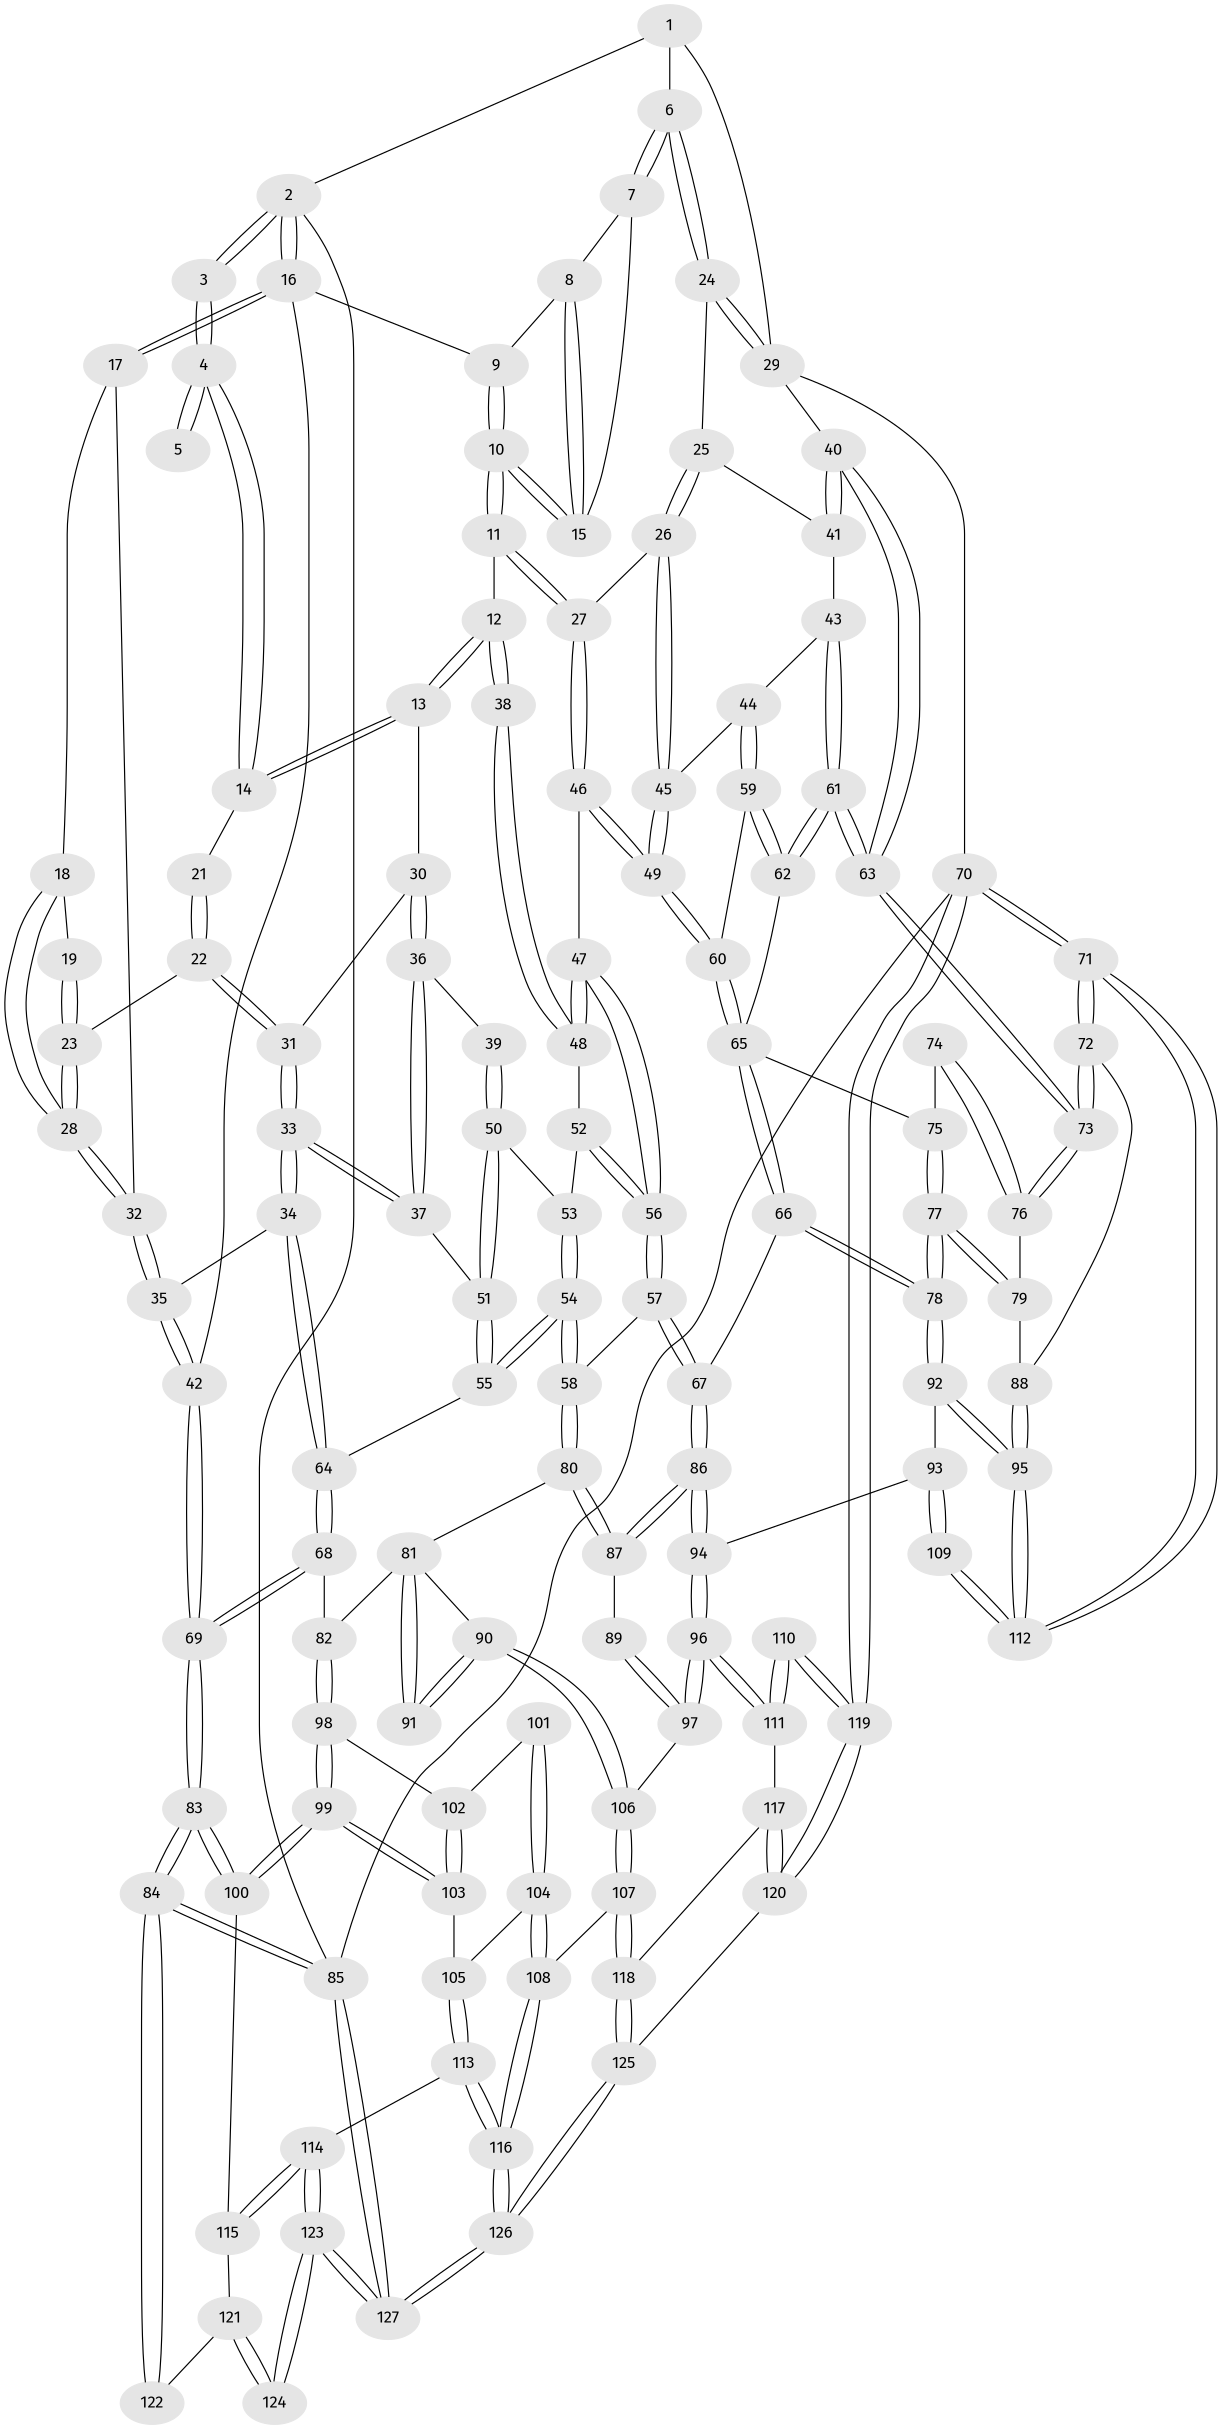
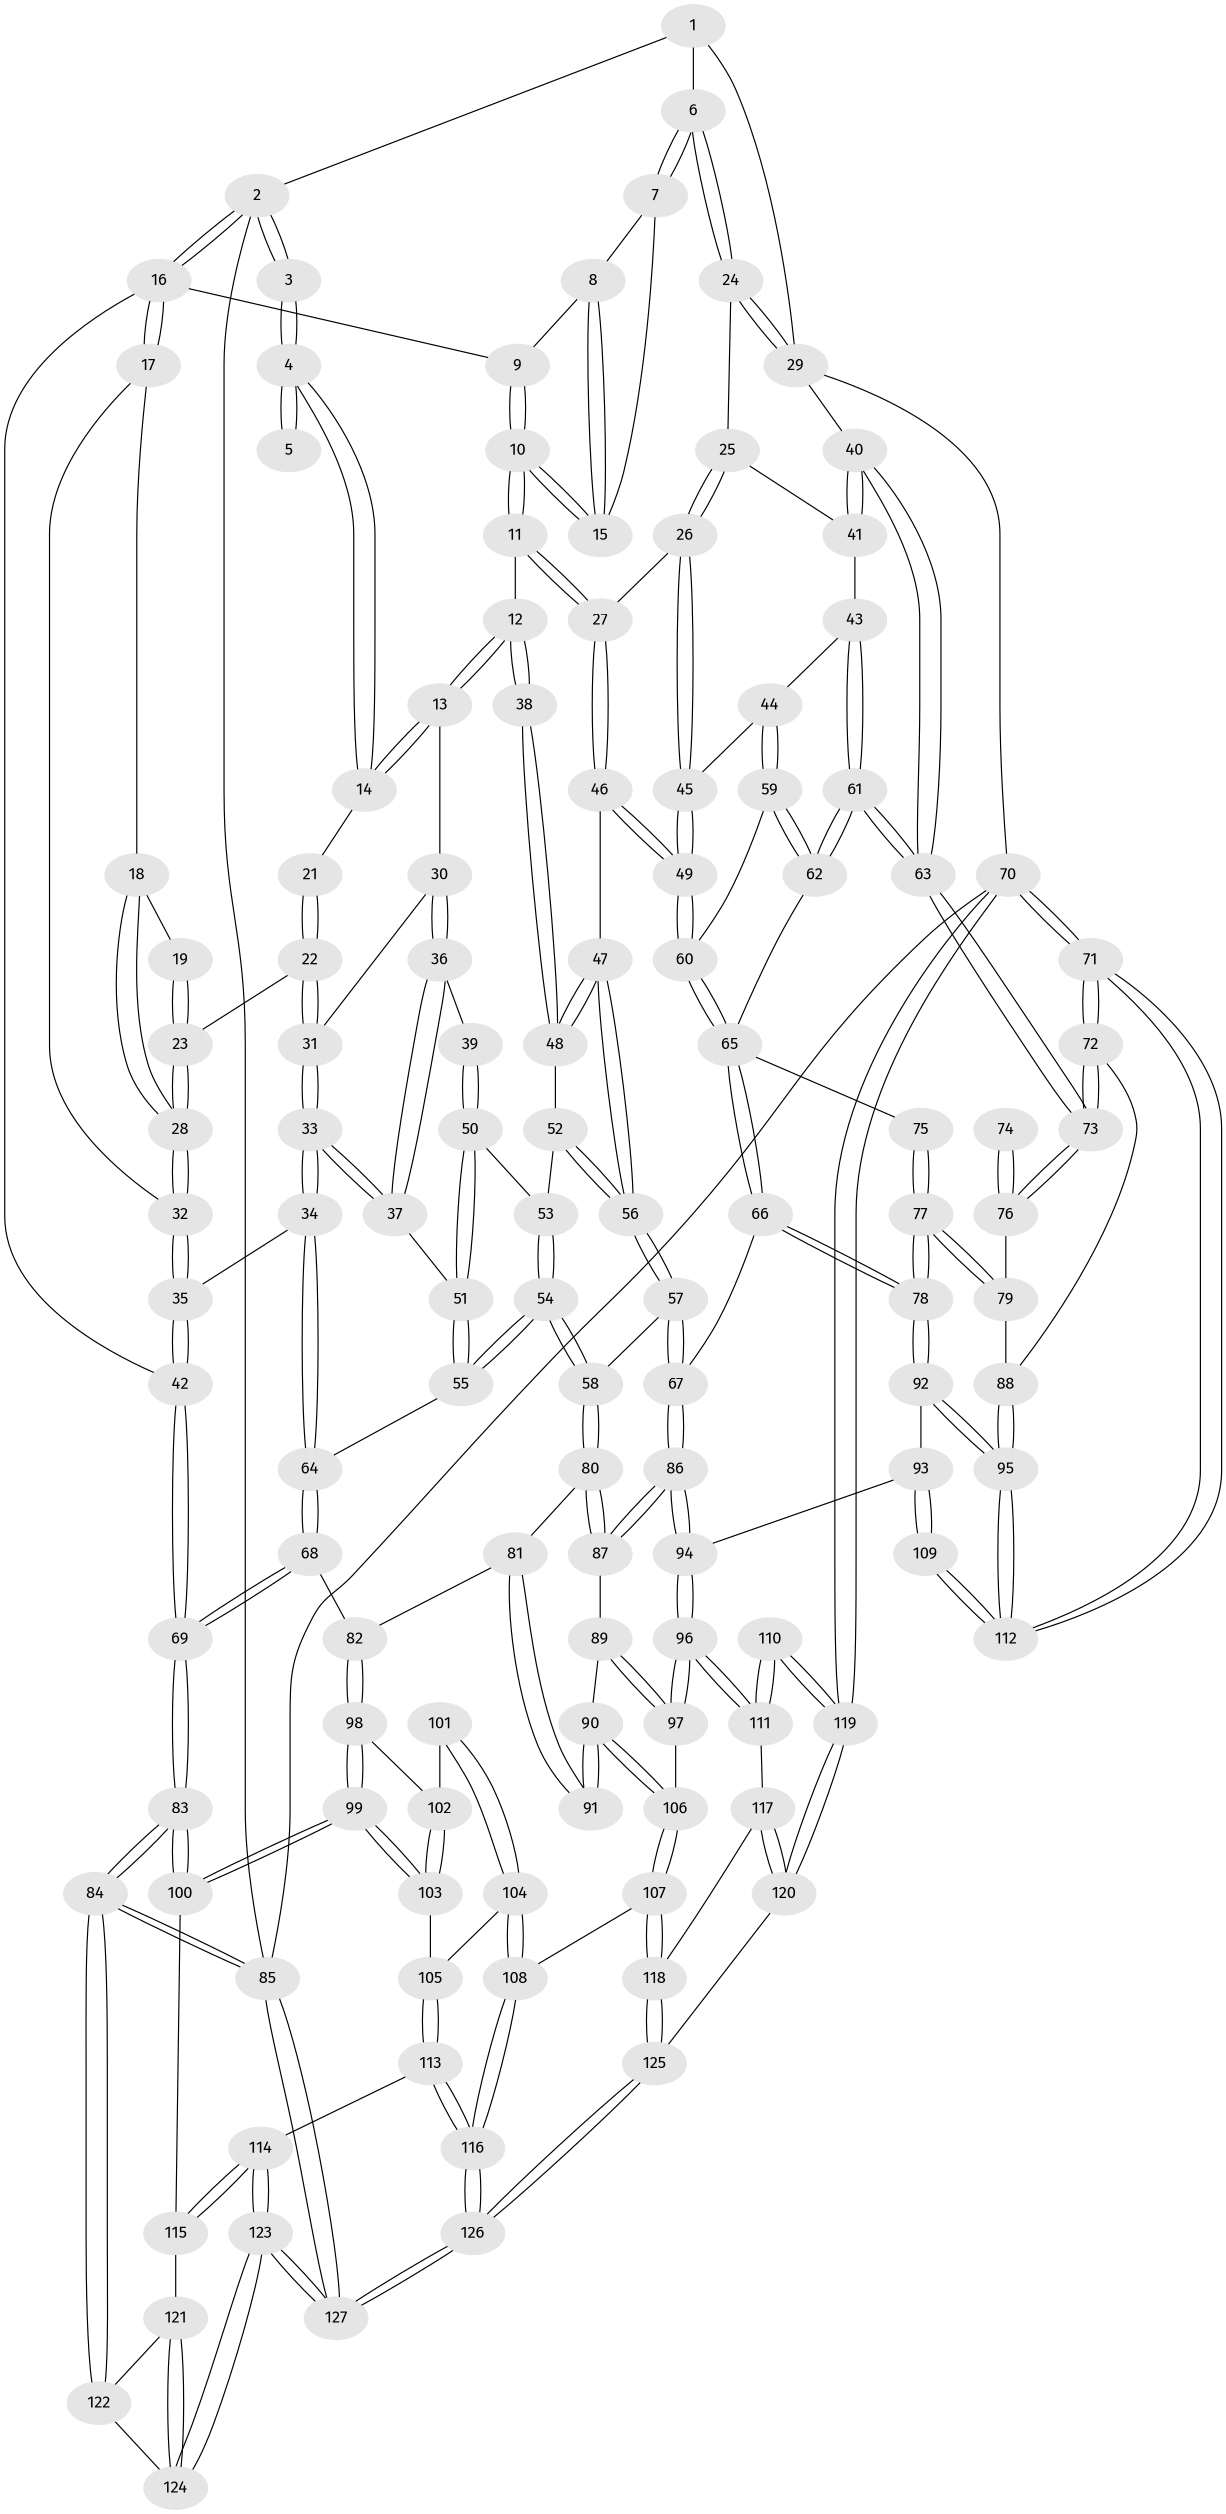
(935, 1087) -> none
(447, 1597) -> (595, 1682)
none -> (137, 2446)
